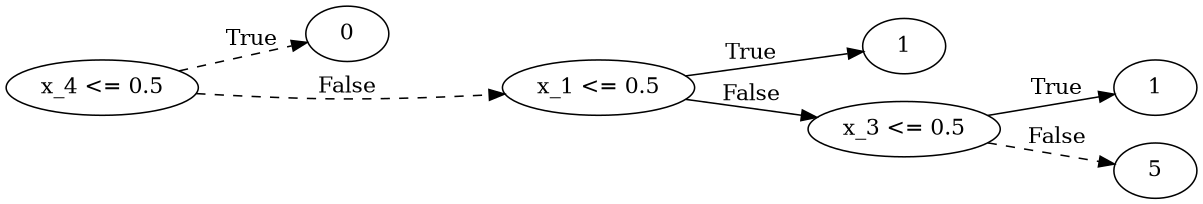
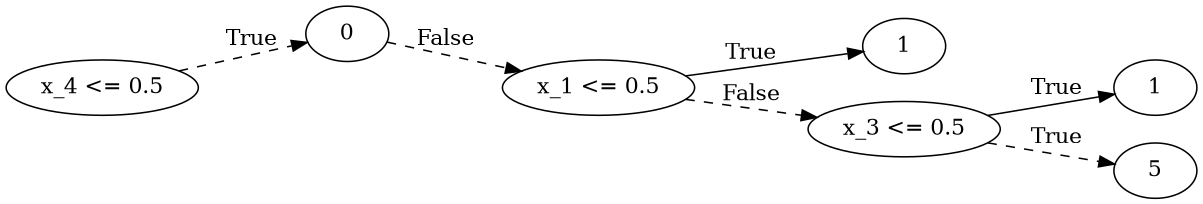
(342, 99) -> (446, 55)
(744, 107) -> (744, 107)
(1057, 138) -> (1057, 138)
